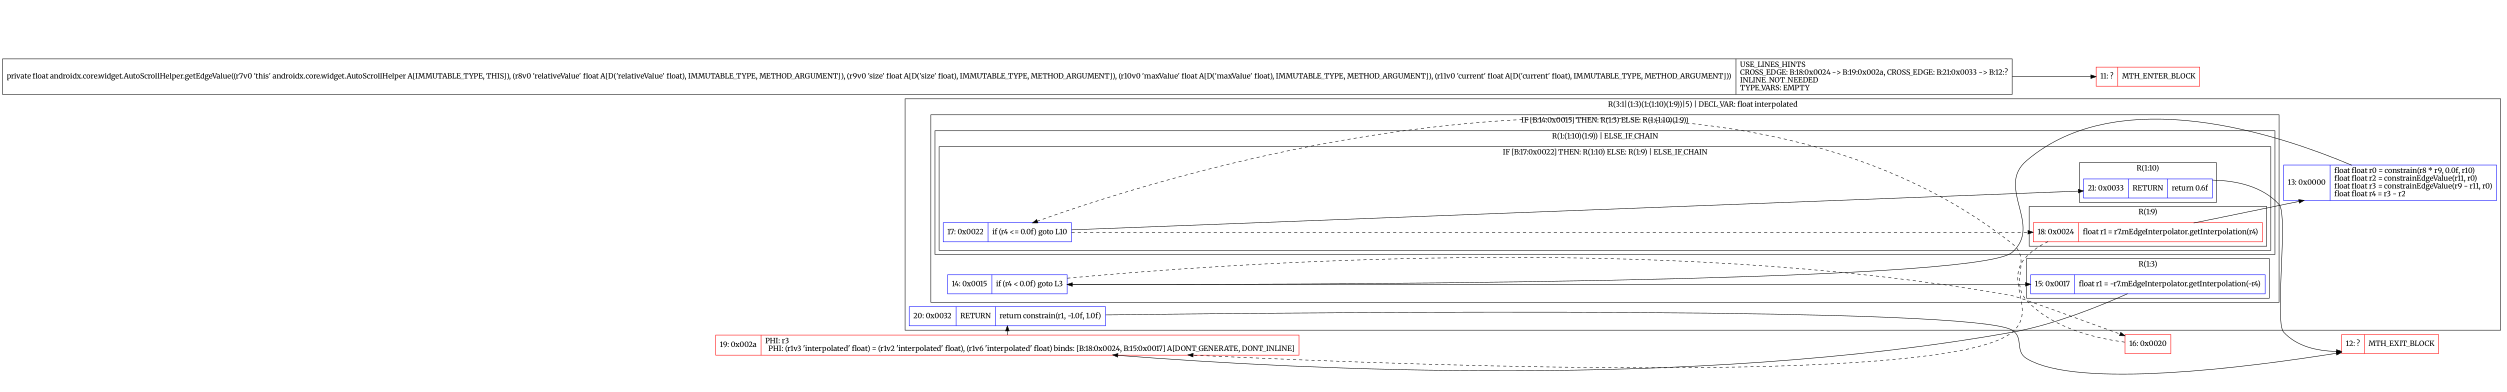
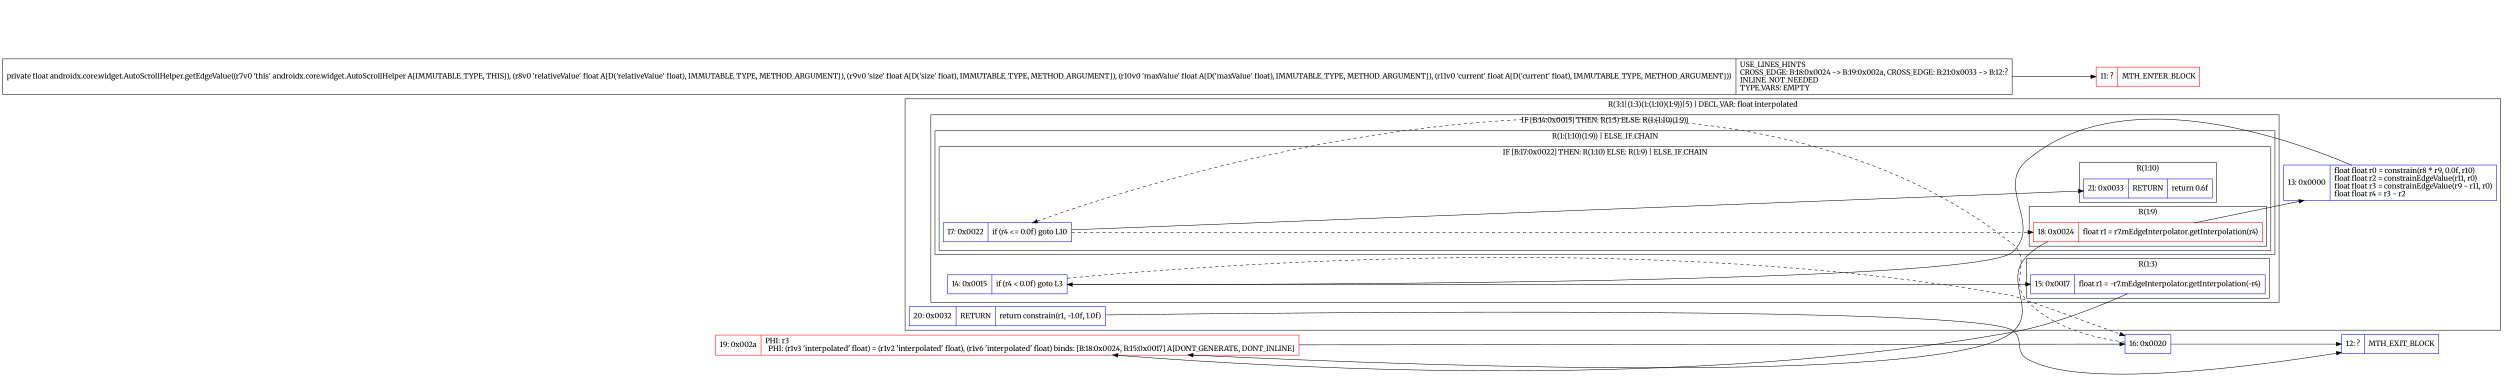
(2282, 241) -> (2254, 344)
(1007, 333) -> (1709, 344)
(2148, 344) -> (2148, 344)
(2390, 344) -> (2390, 344)
(1751, 366) -> (1751, 366)
